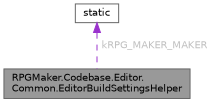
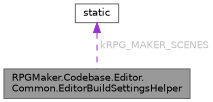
(153, 46) -> (153, 46)
